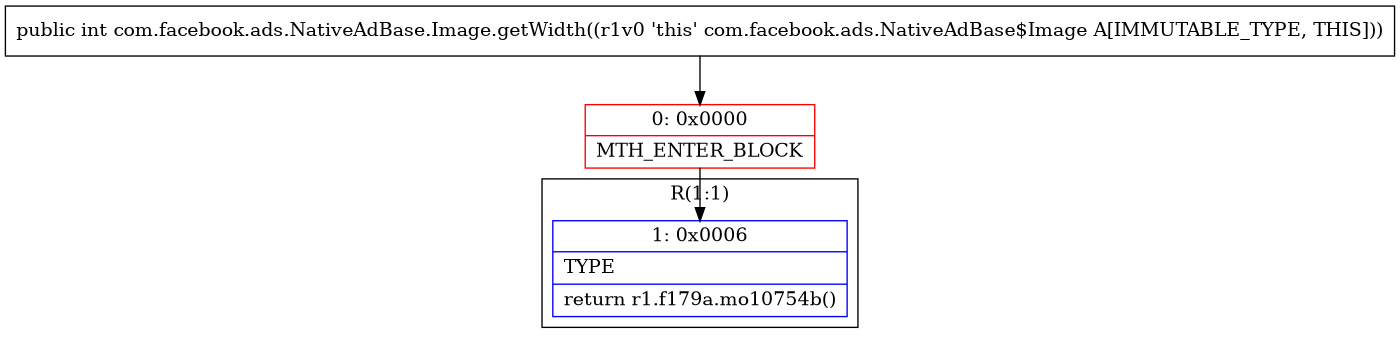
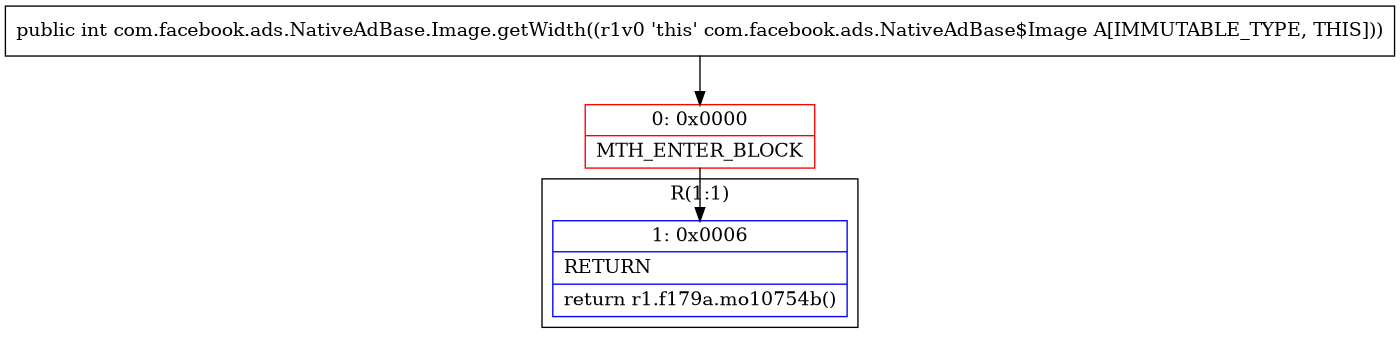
(590, 267) -> (608, 267)
